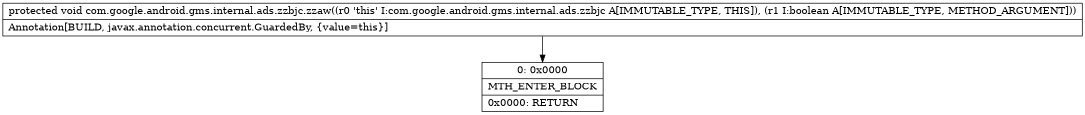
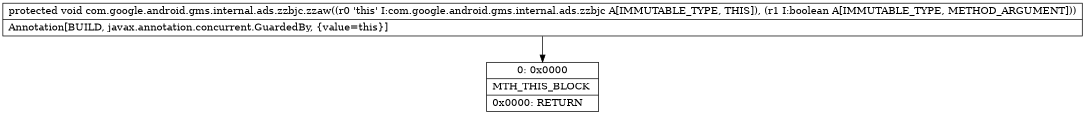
(543, 87) -> (541, 87)
